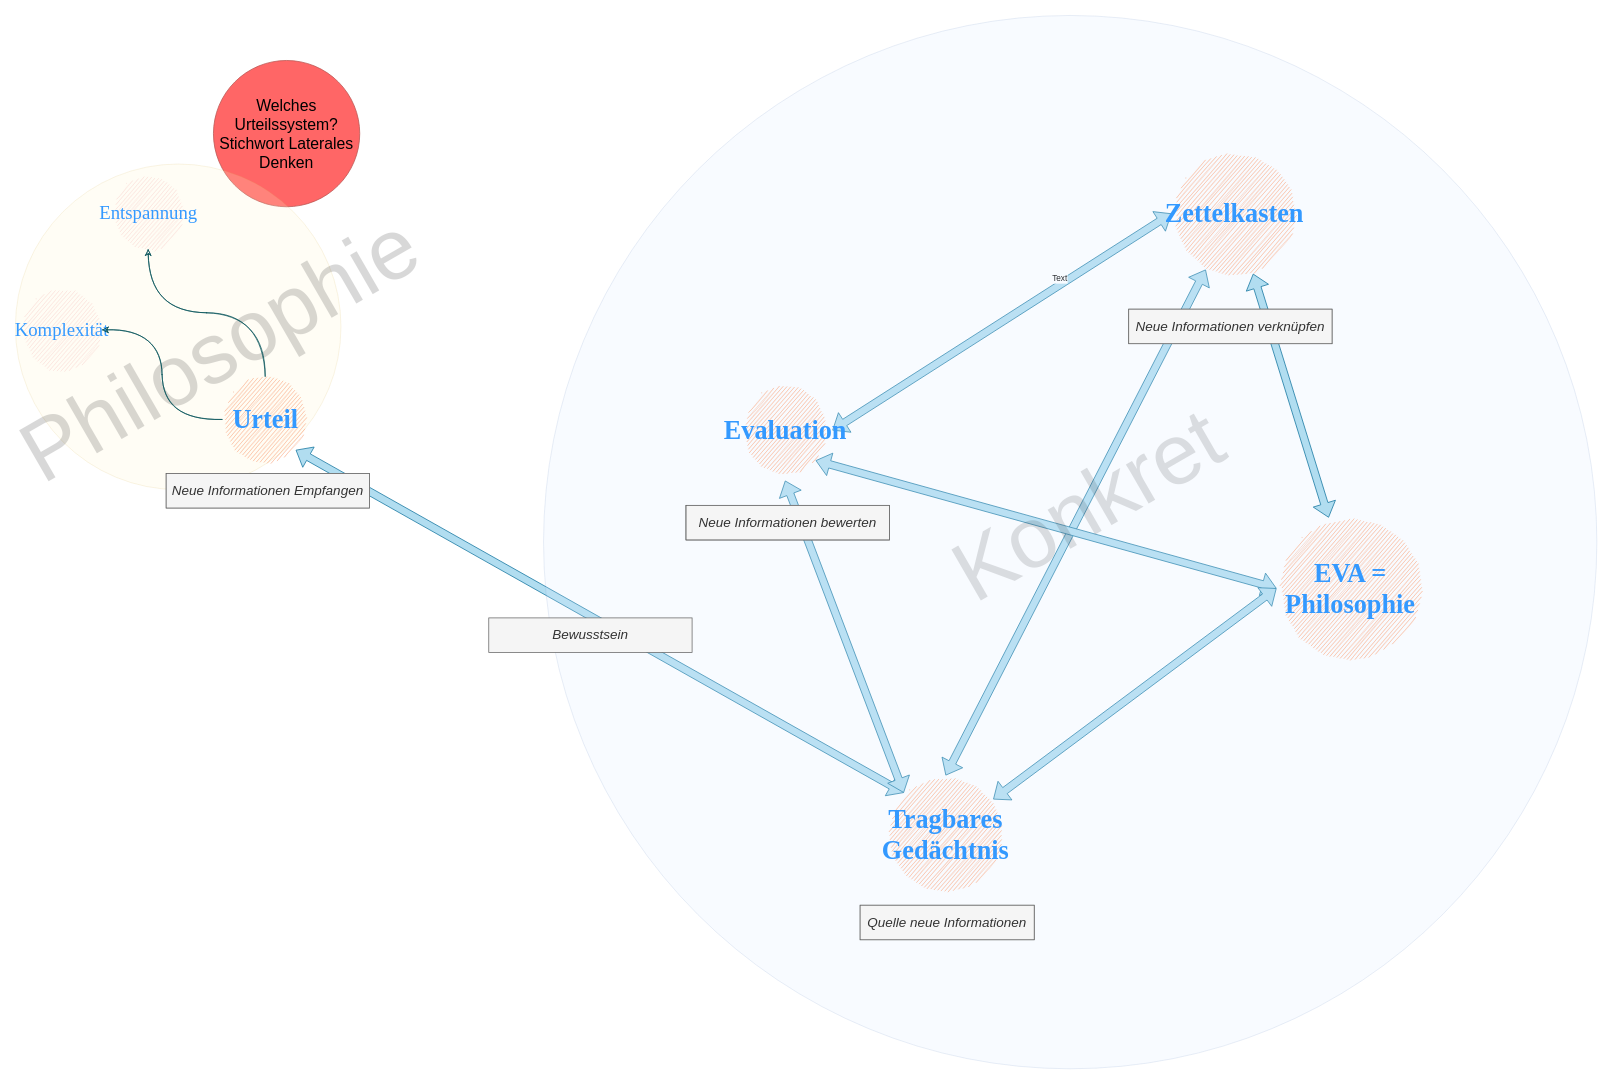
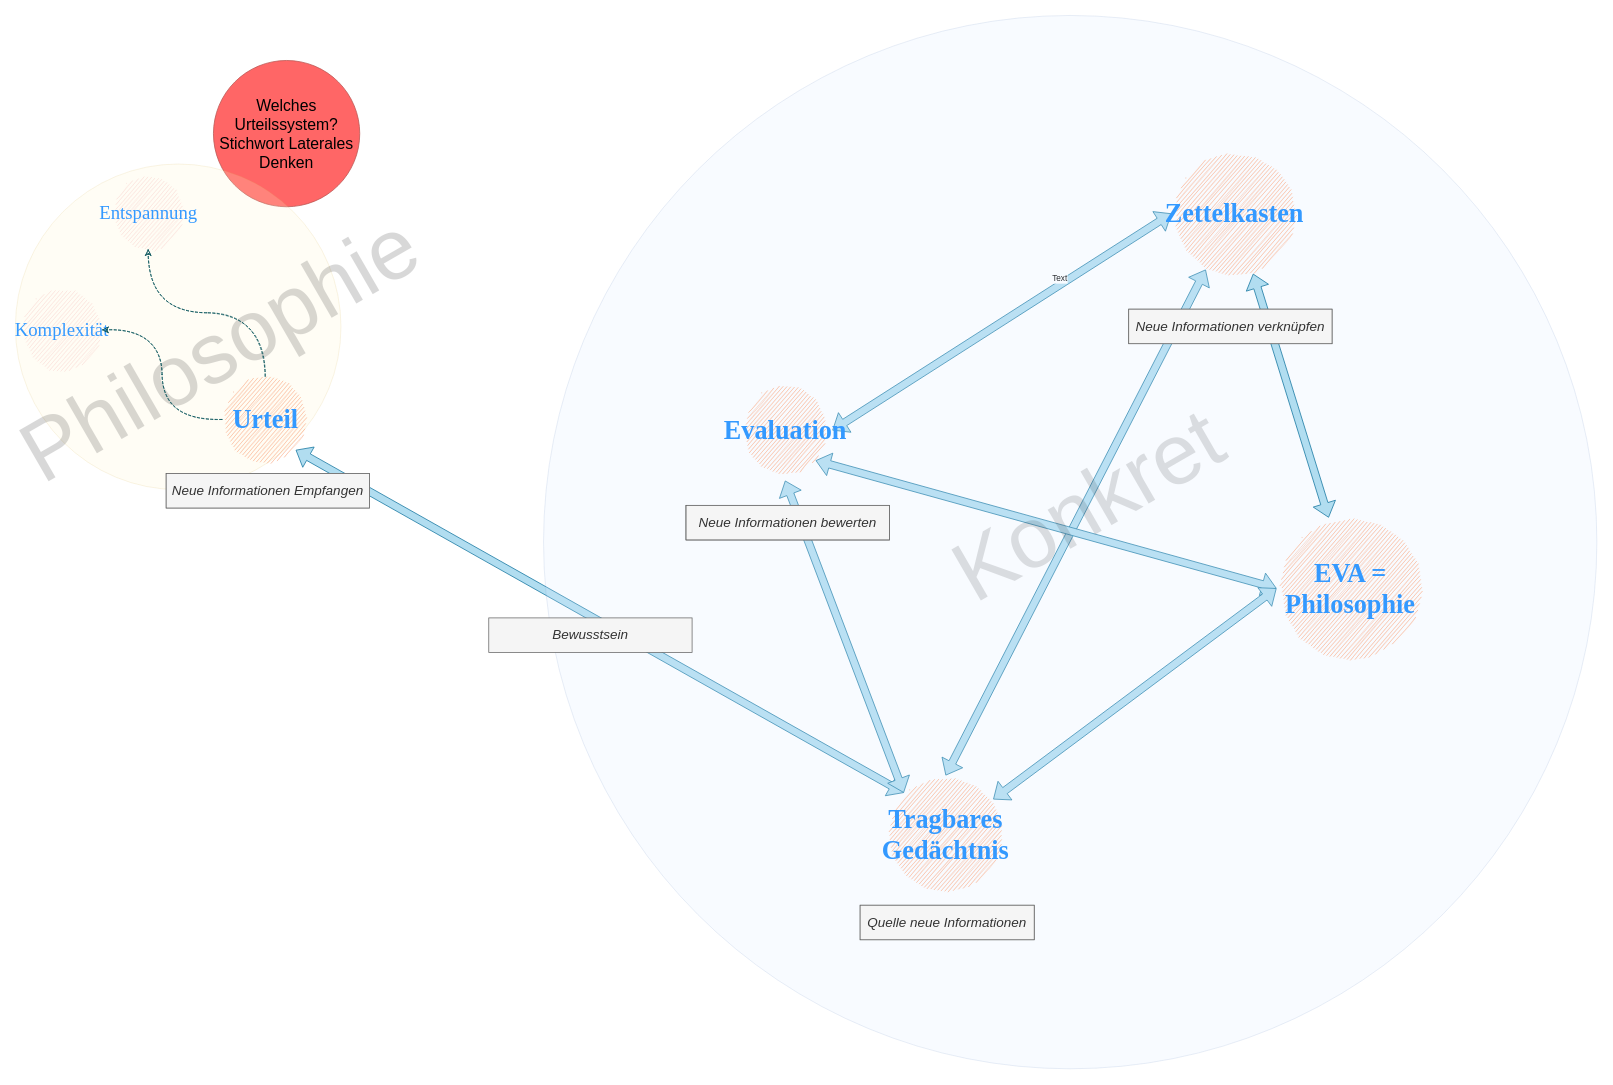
(209, 313) -> (209, 313)
(169, 400) -> (169, 400)
